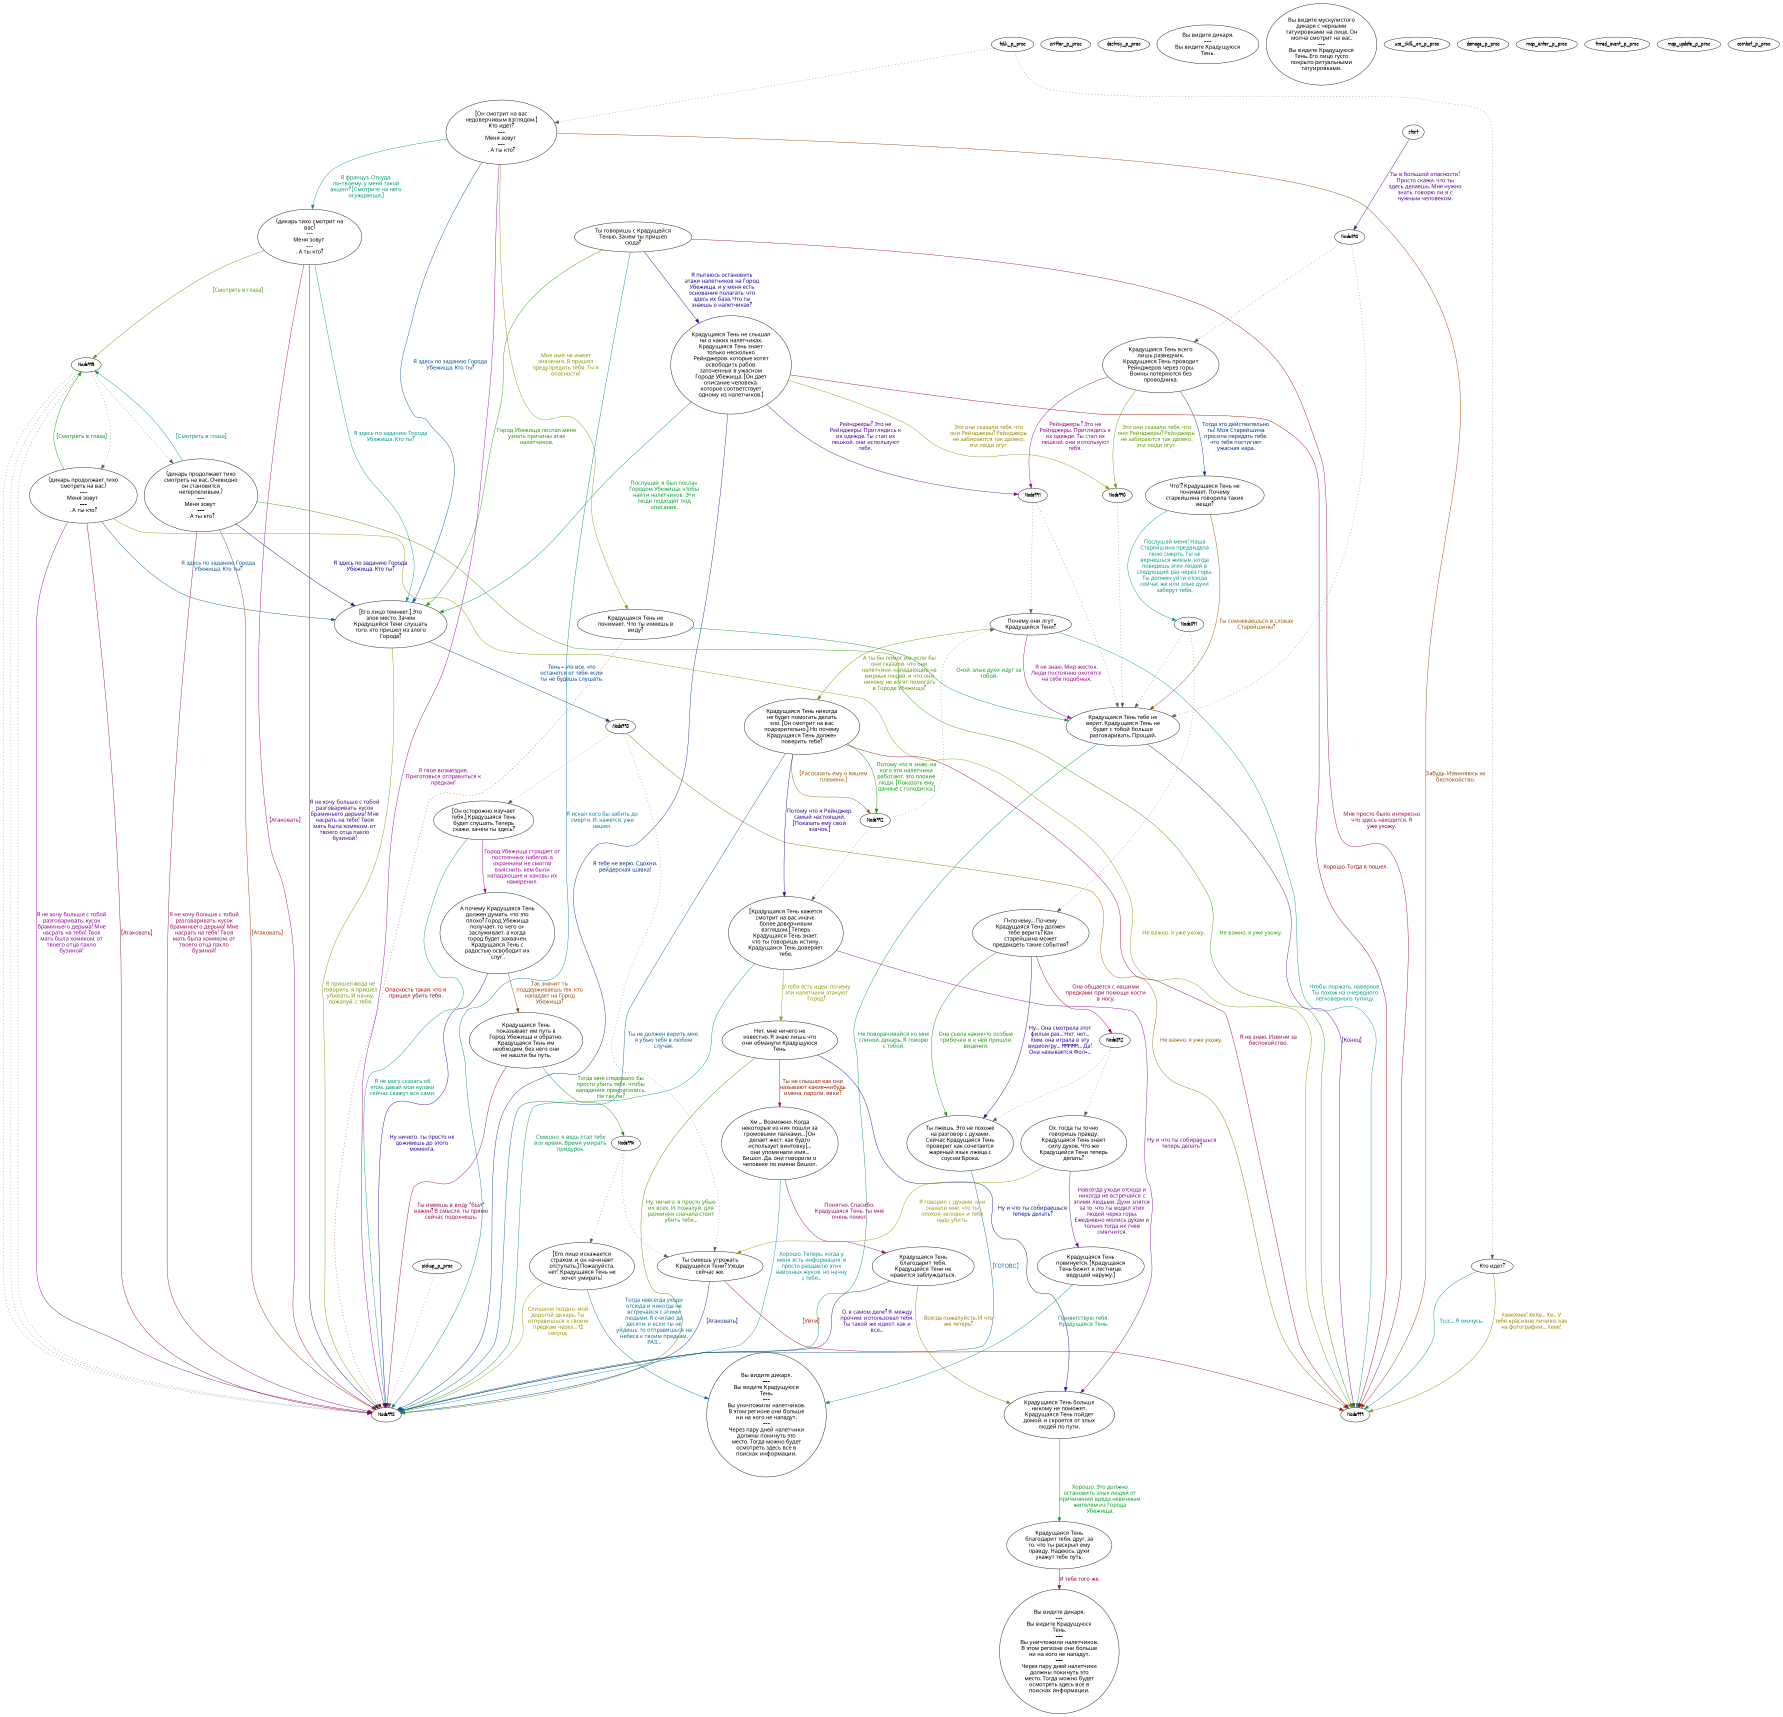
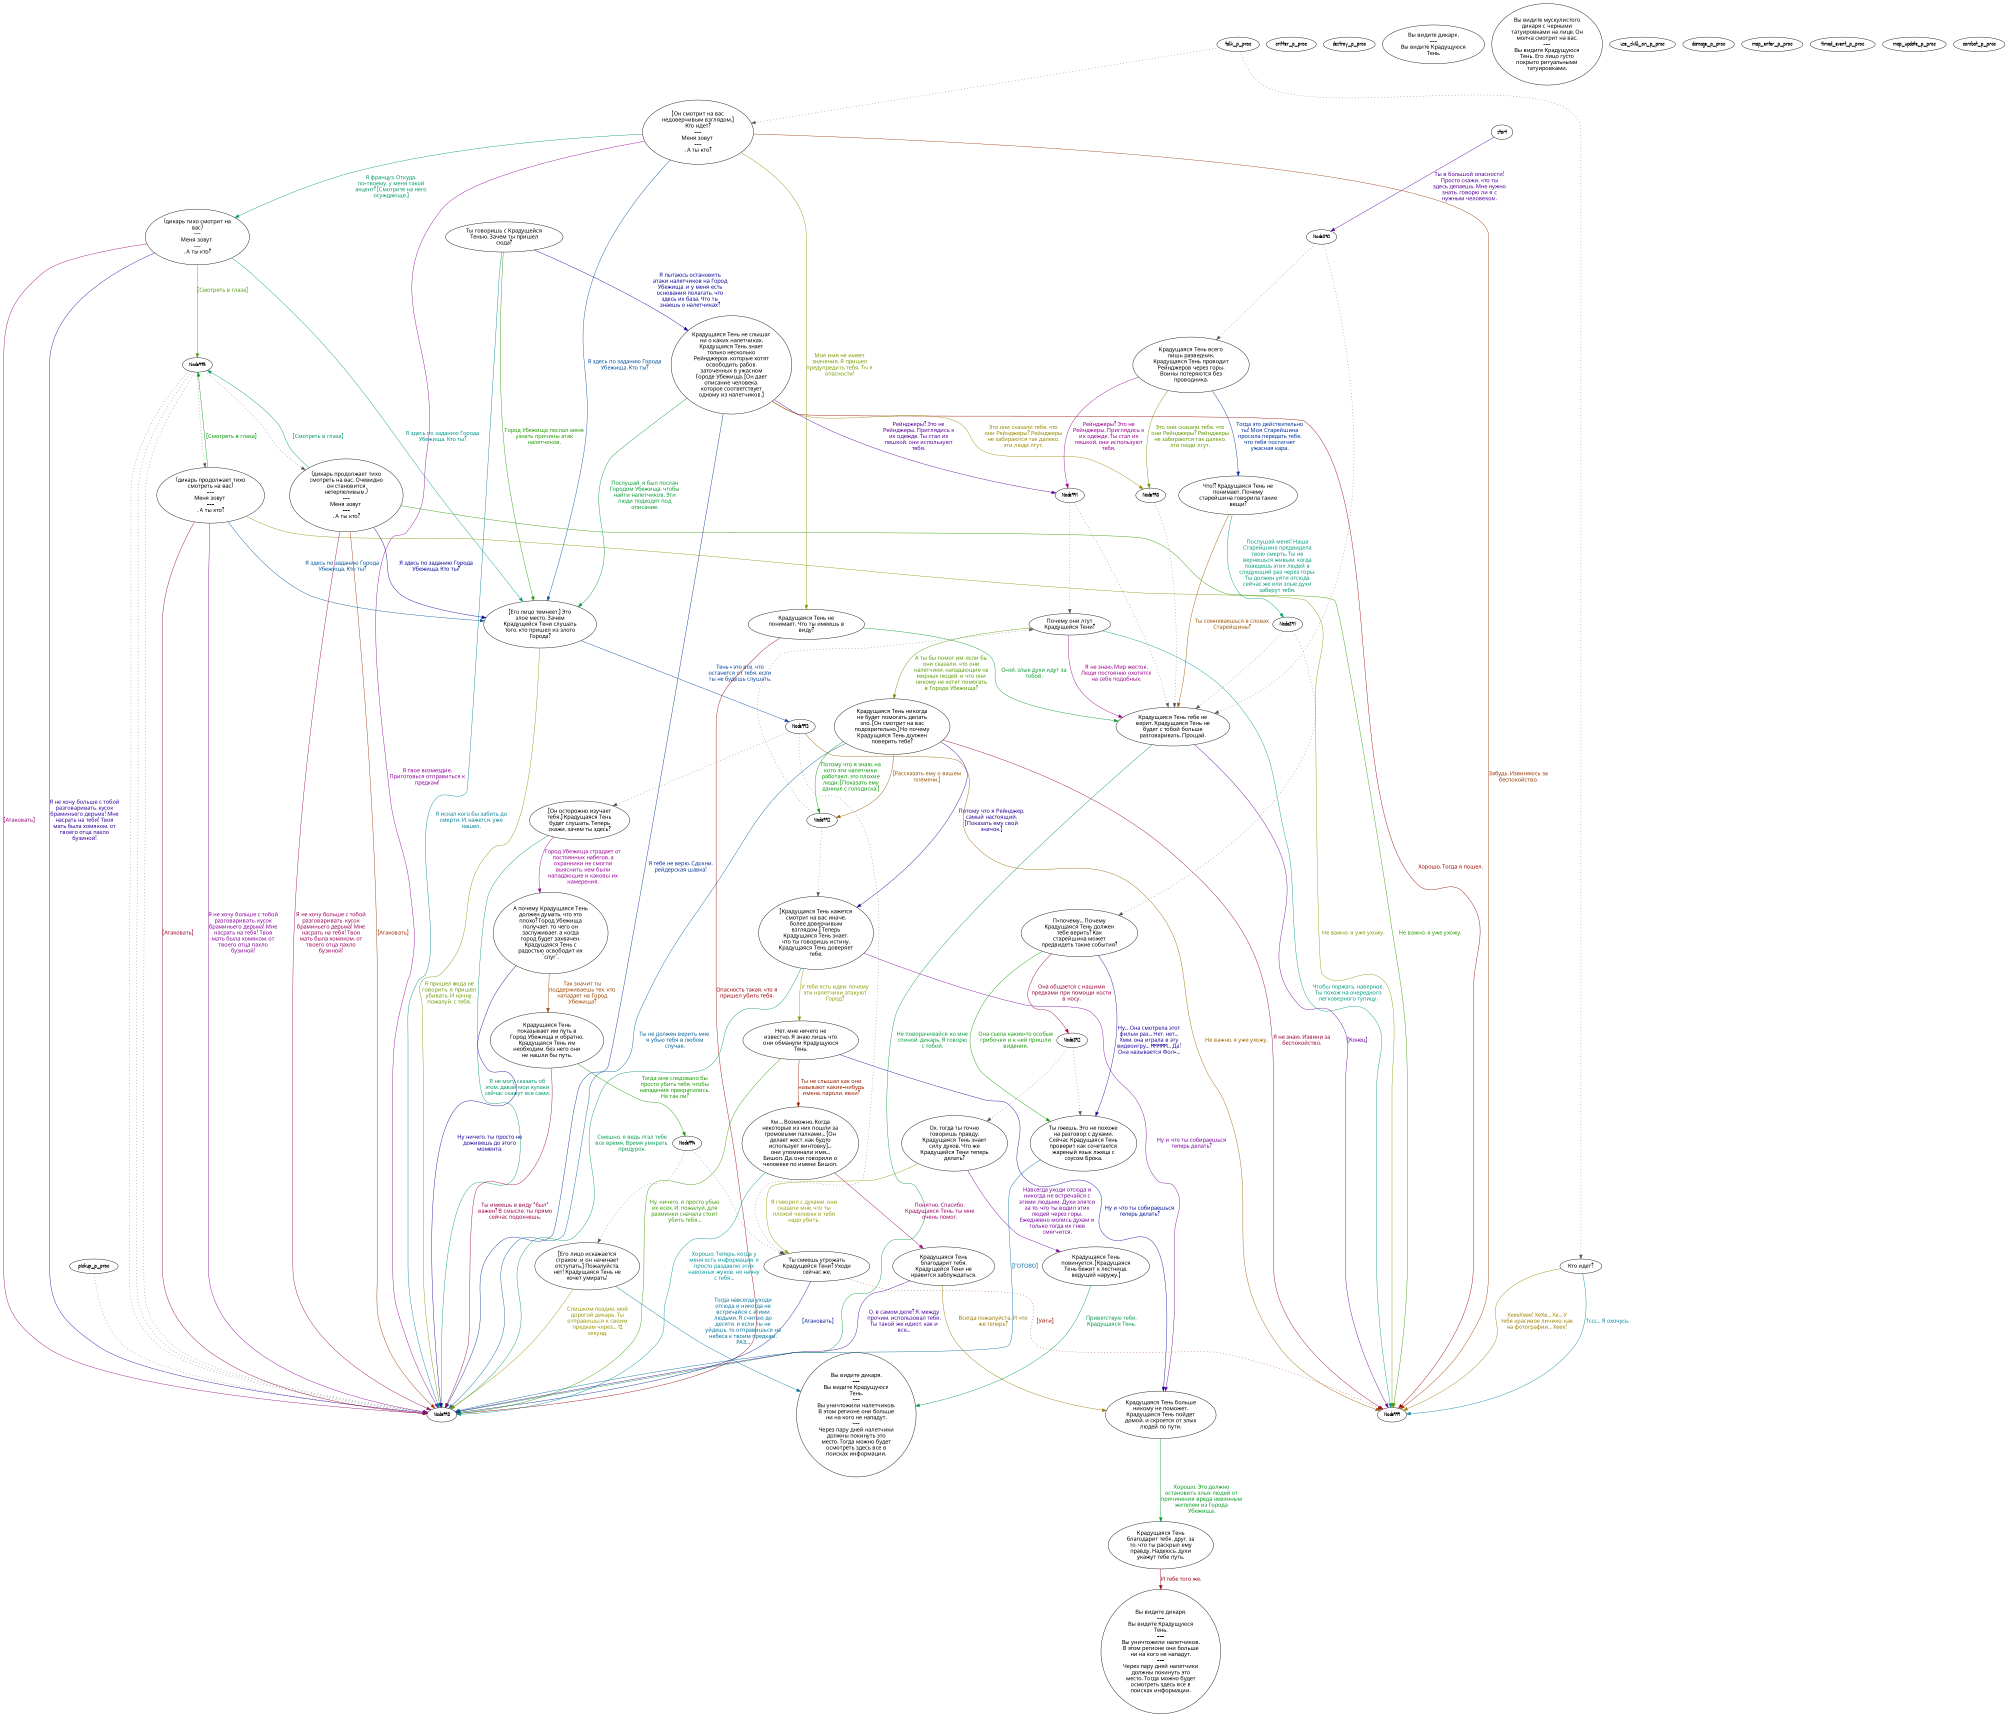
(1327, 556) -> none
(387, 974) -> (731, 1130)
(1024, 1352) -> (1095, 1353)
